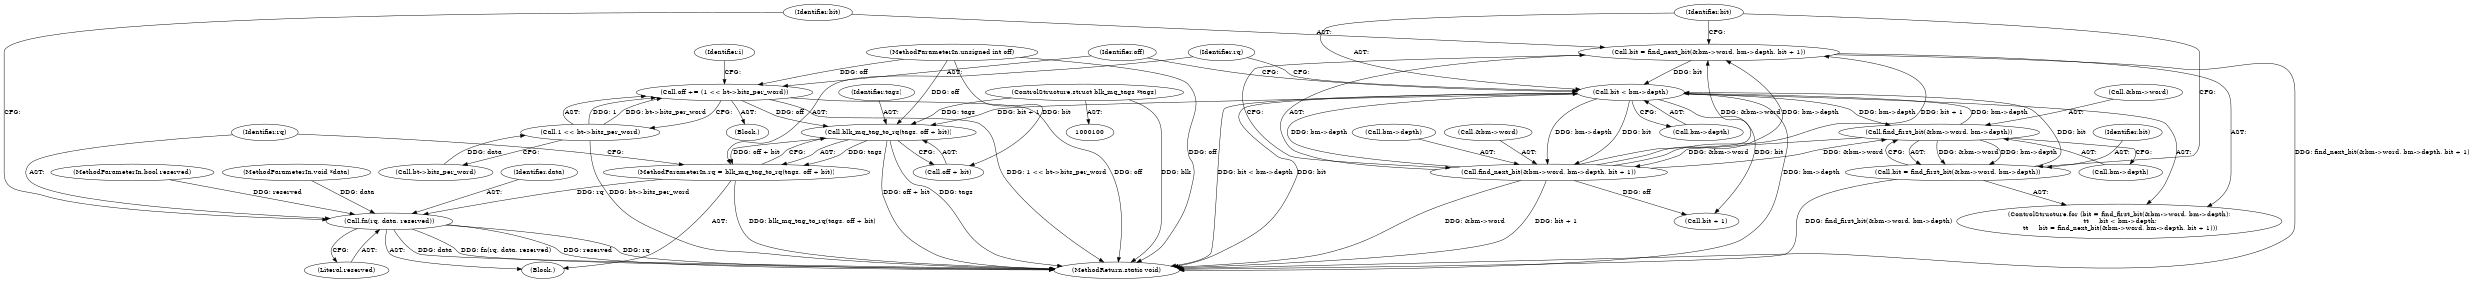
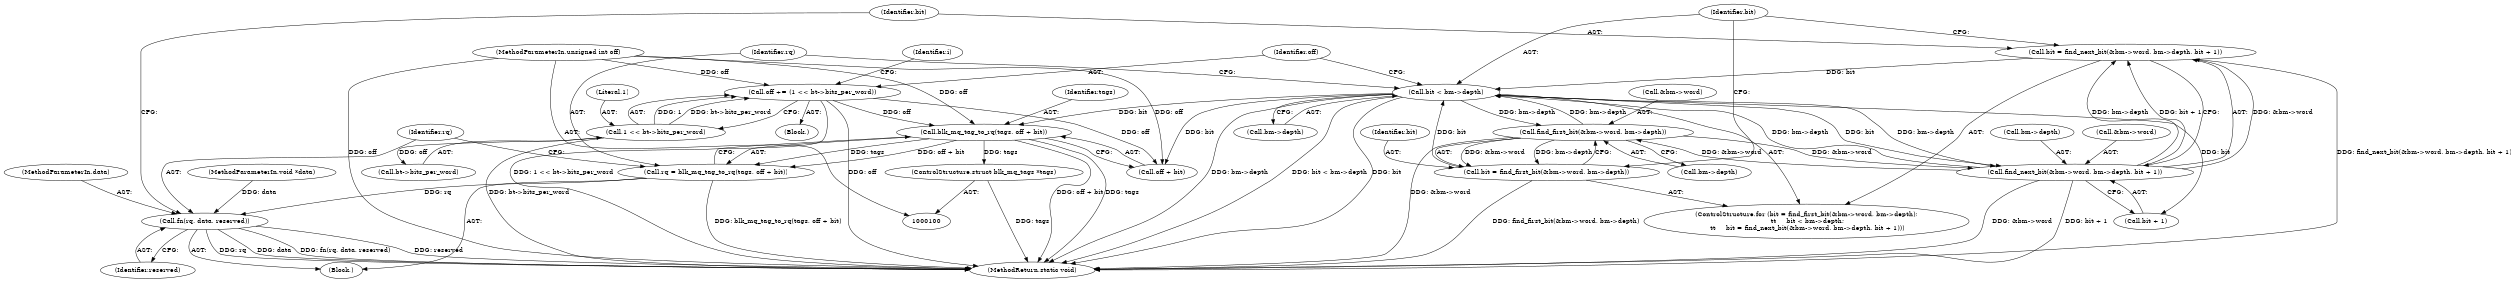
none -> (613, 92)
none -> (1267, 101)
(954, 106) -> (984, 150)
(1019, 112) -> (1133, 112)
(1057, 112) -> (1169, 112)
none -> (1018, 115)
none -> (604, 148)
(485, 152) -> (447, 152)
(532, 152) -> (413, 152)
(132, 172) -> none
(539, 172) -> (66, 172)
(736, 172) -> (716, 172)
(1176, 172) -> (1033, 221)
(1637, 192) -> (2117, 192)
none -> (2132, 195)
none -> (1343, 260)
(347, 270) -> (148, 270)
